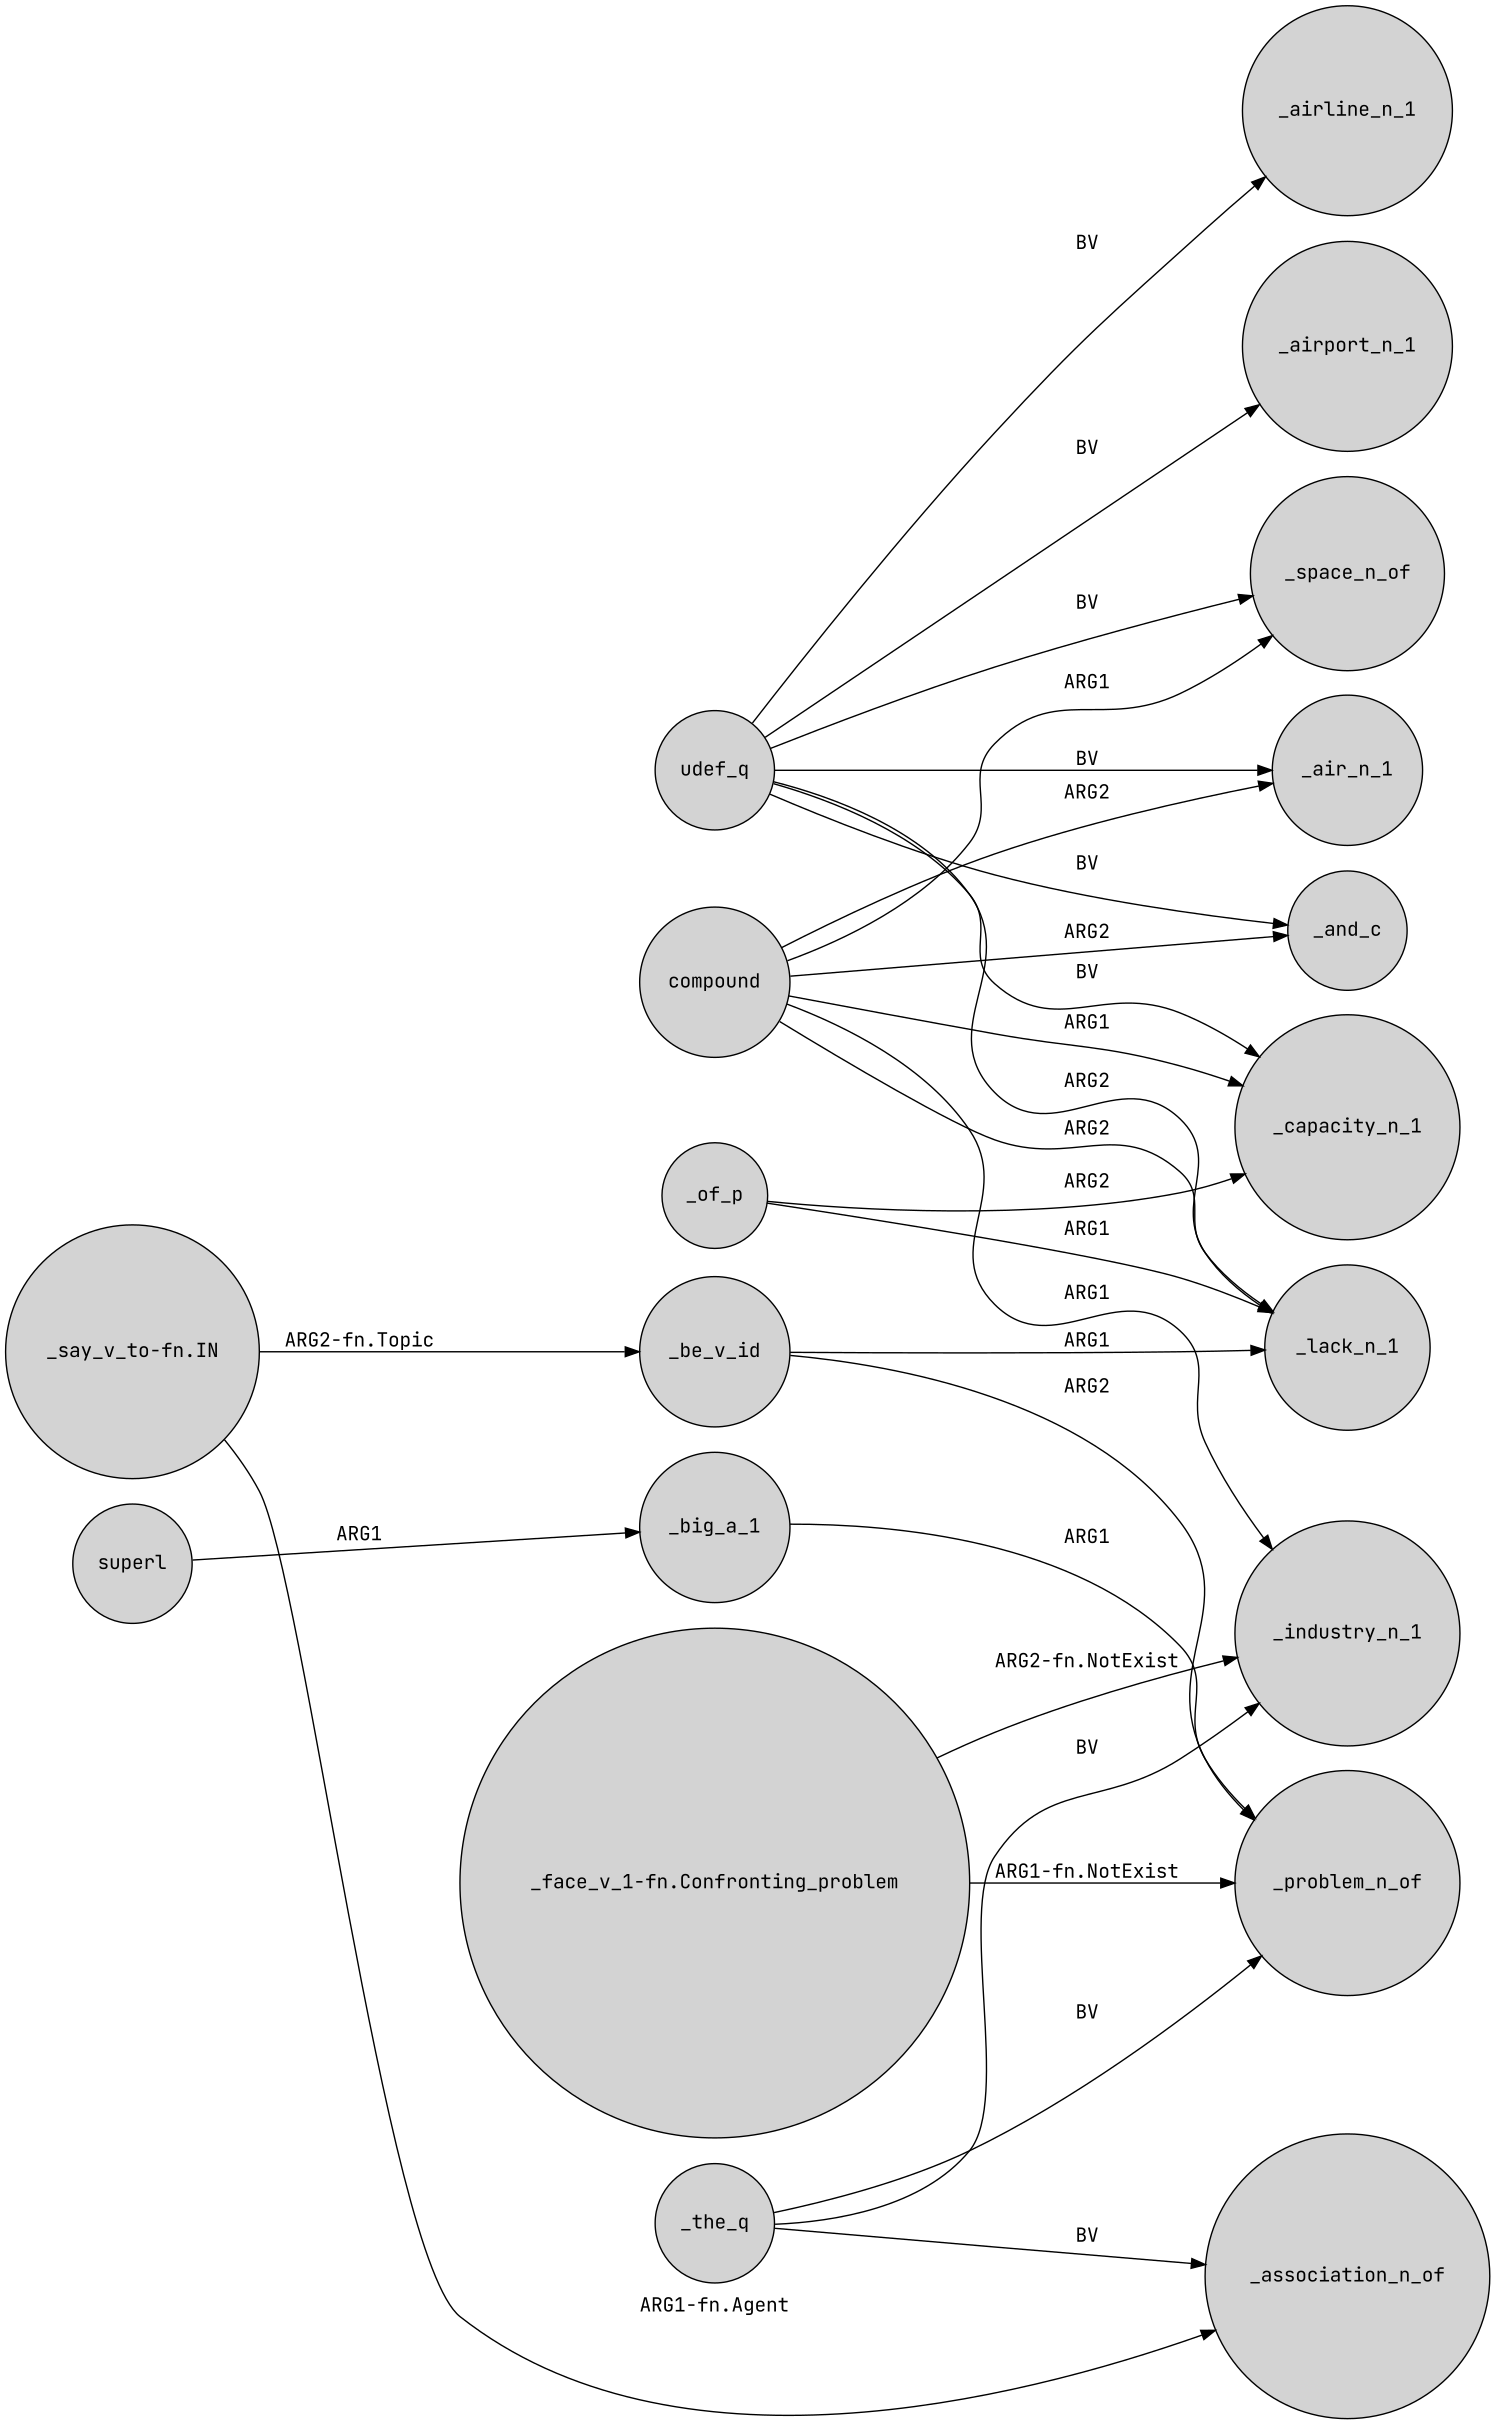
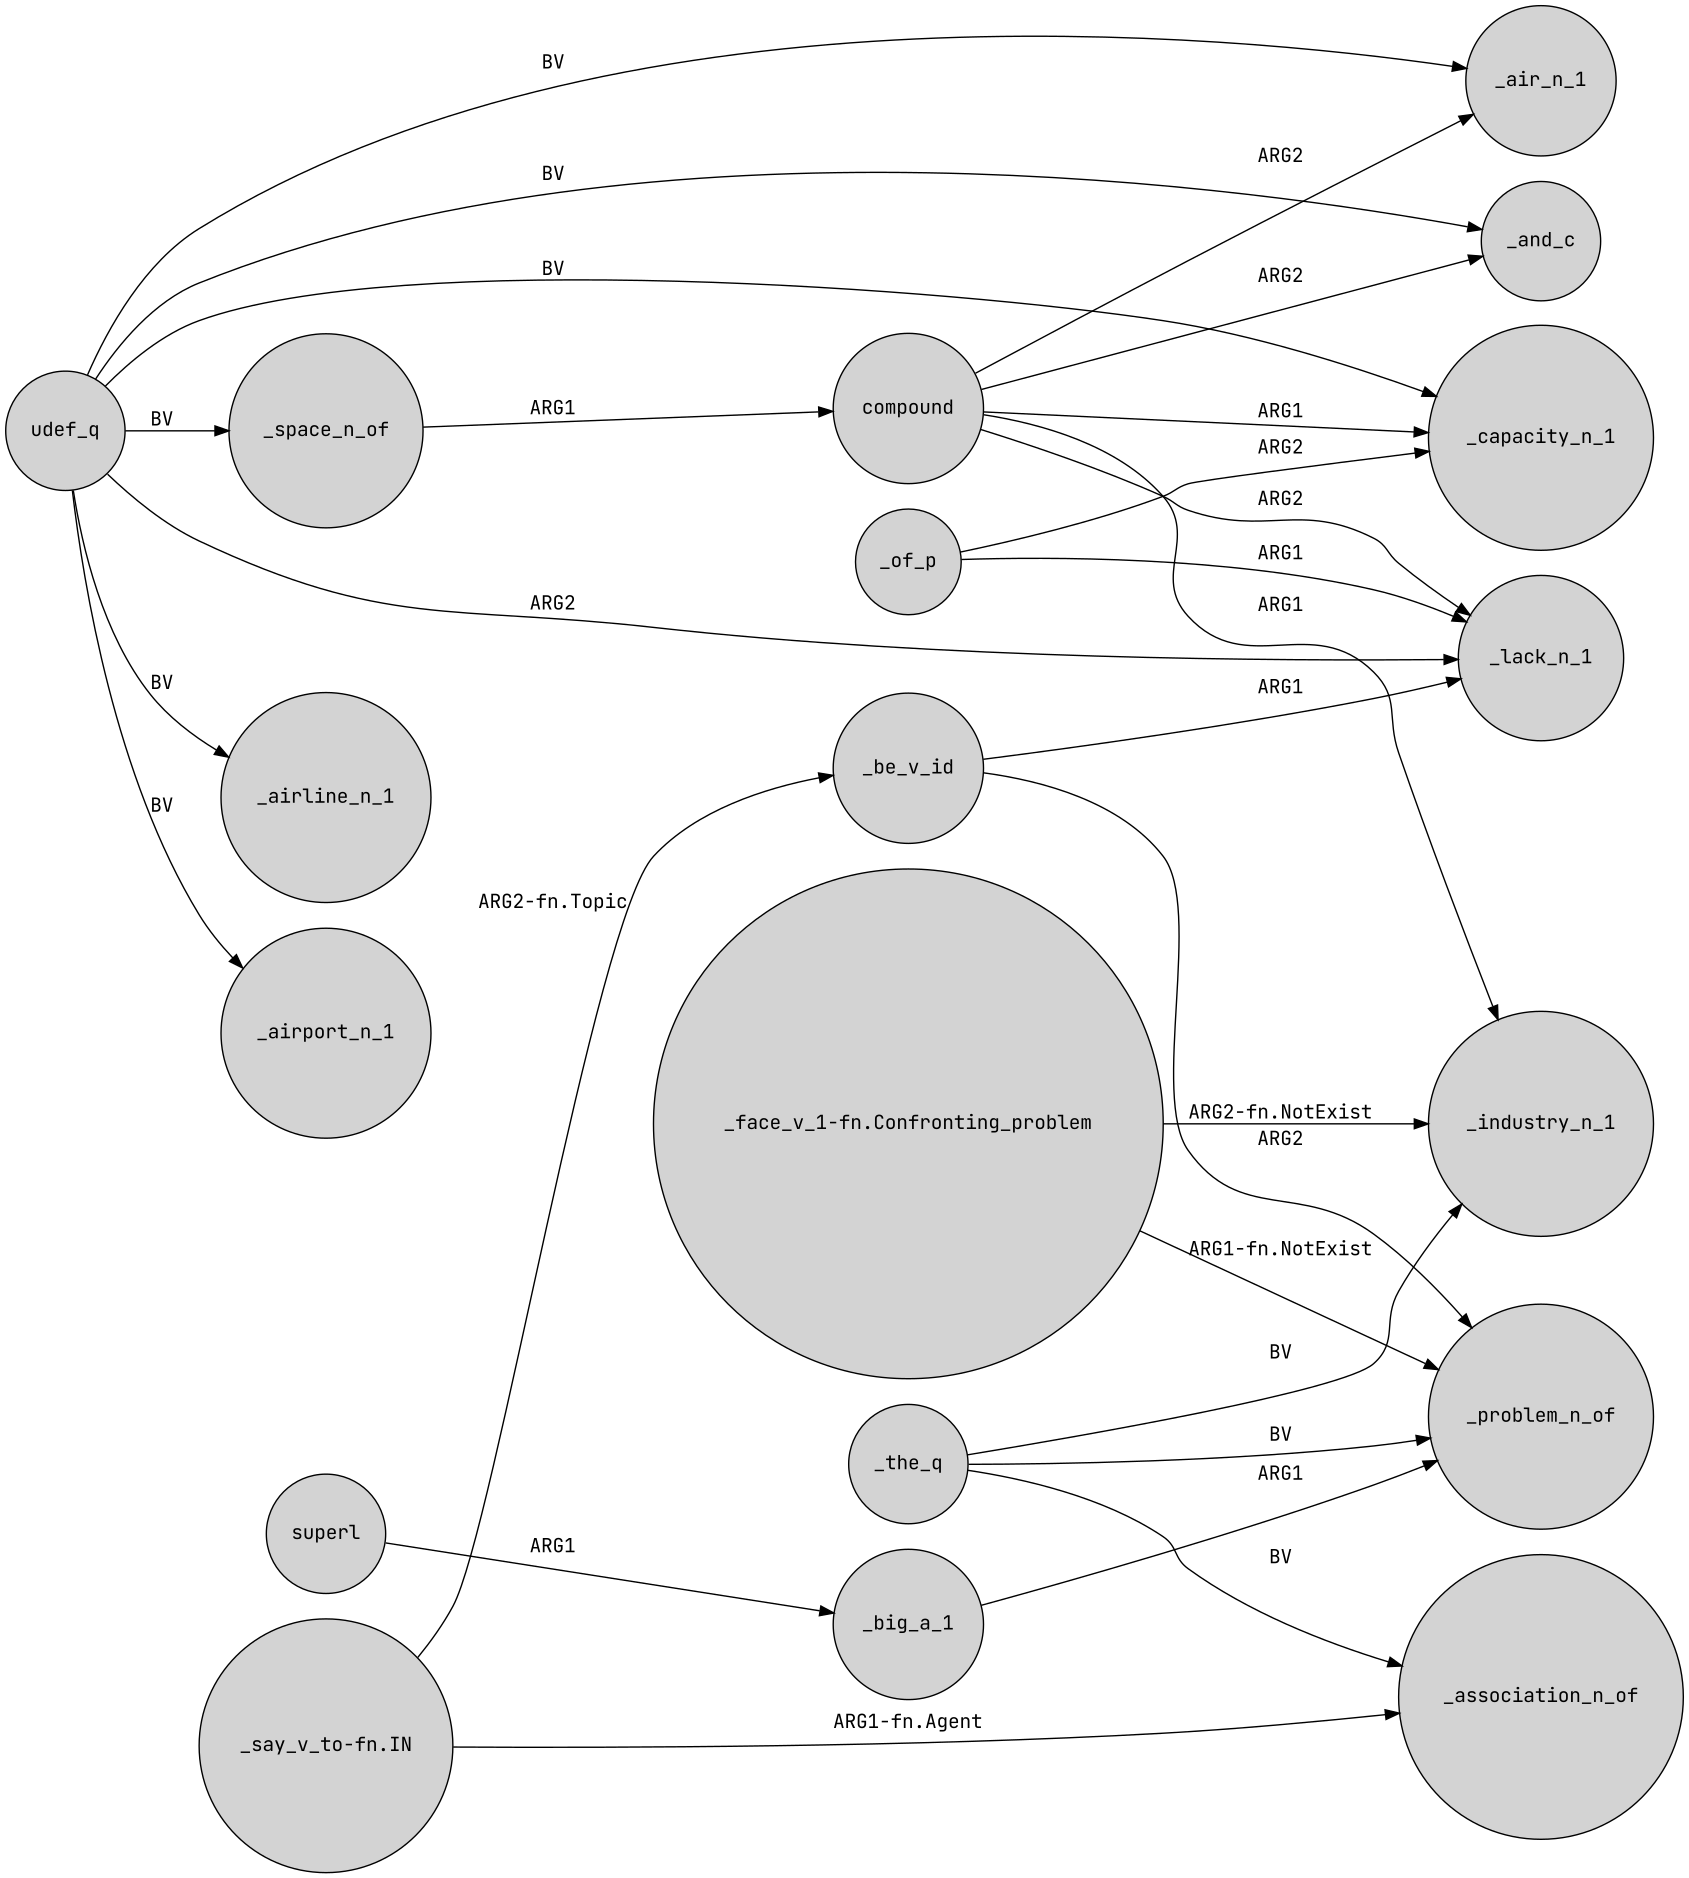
(985, 757) -> (621, 419)
